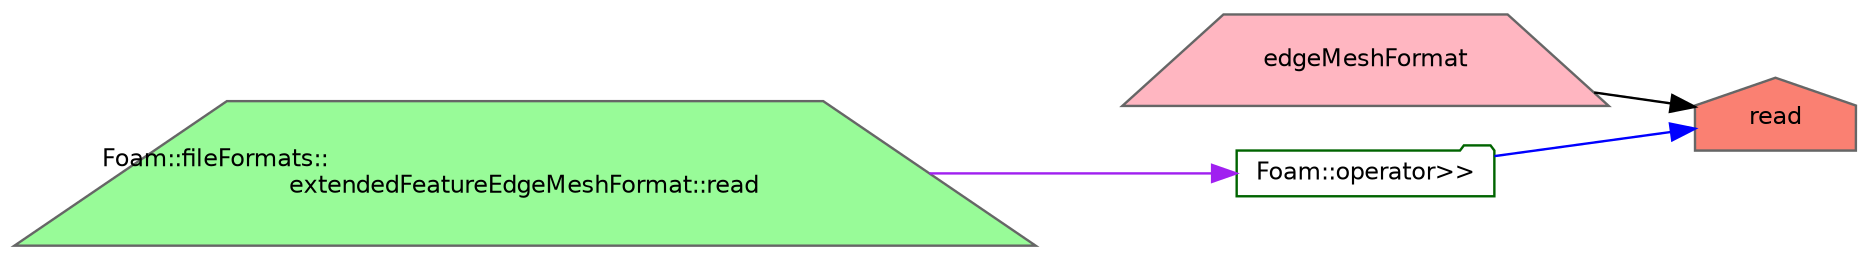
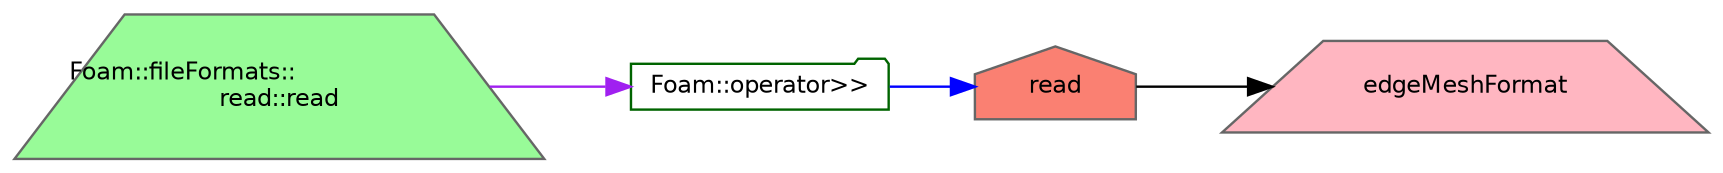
(1632, 98) -> (1192, 87)
(525, 173) -> (279, 87)
